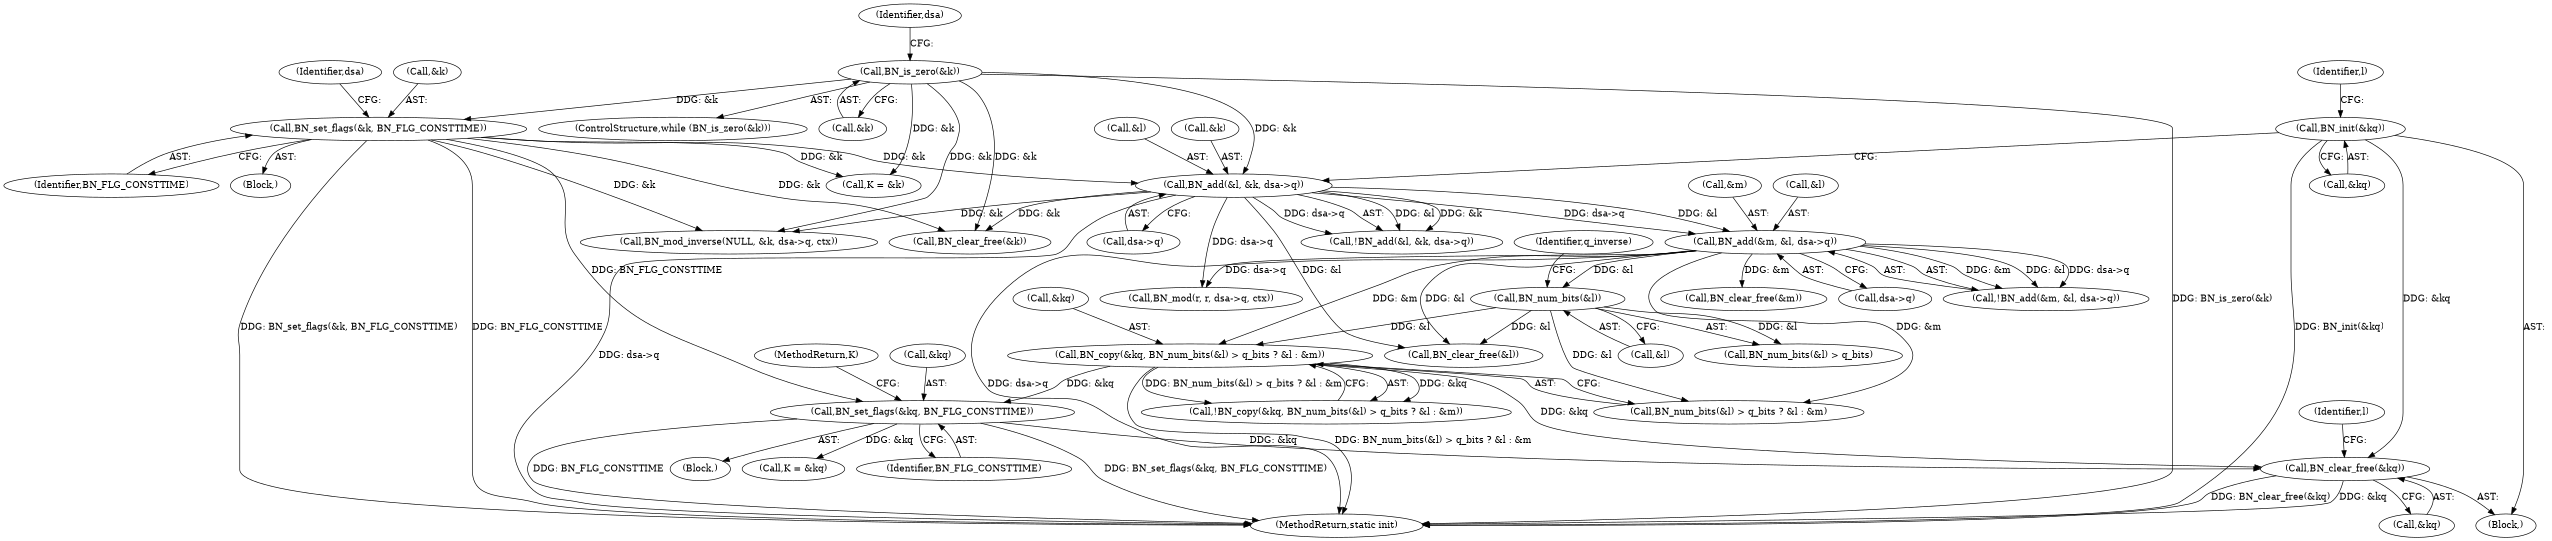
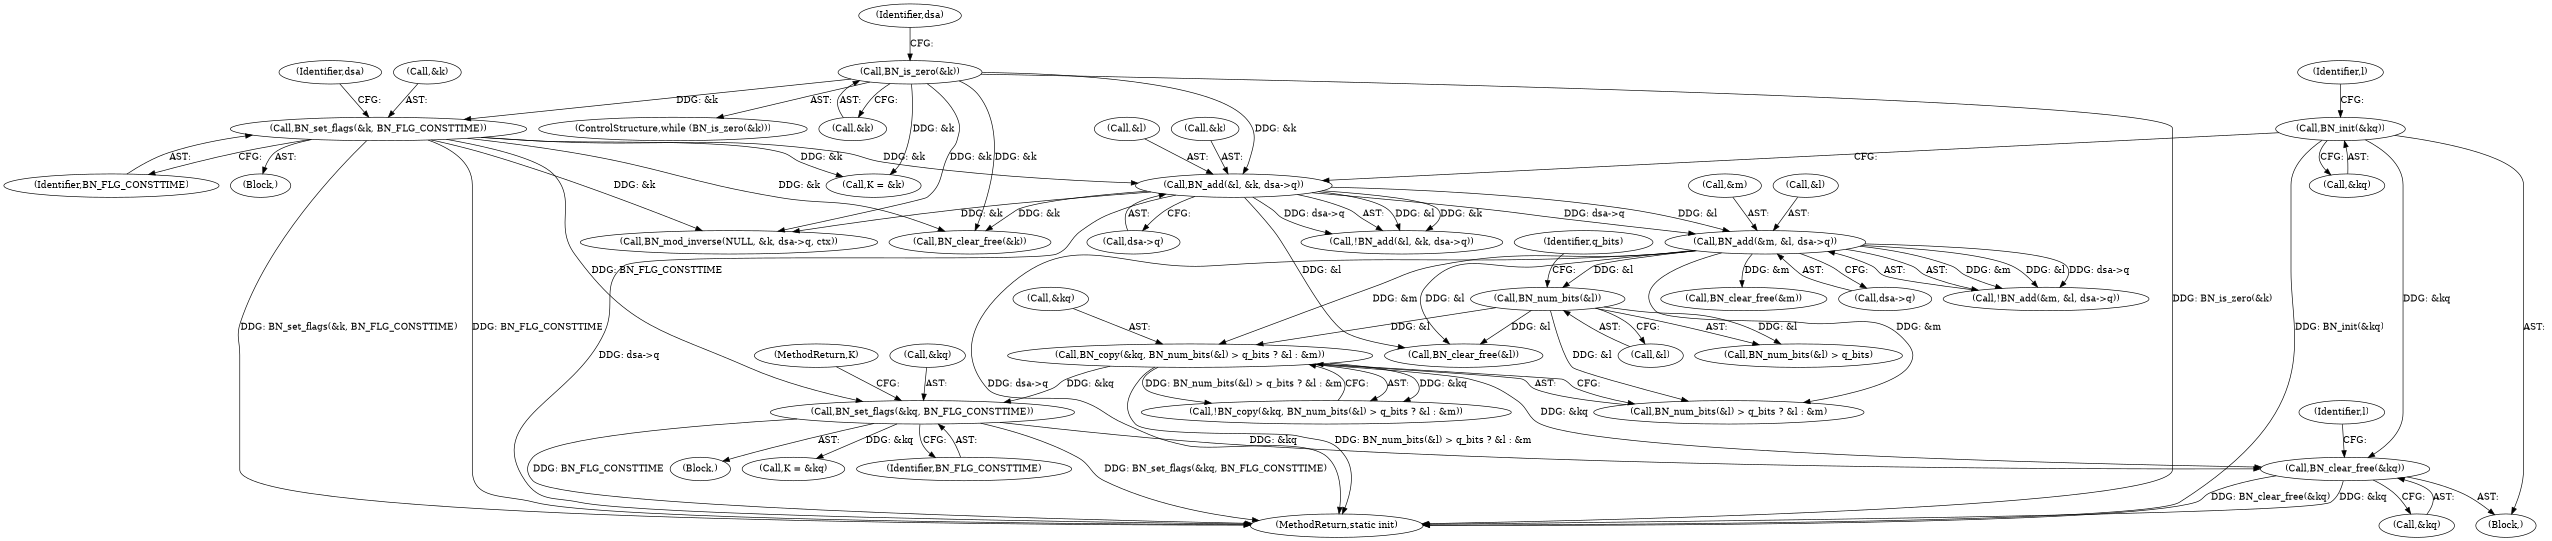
(1584, 242) -> (1584, 242)
(1201, 299) -> none
